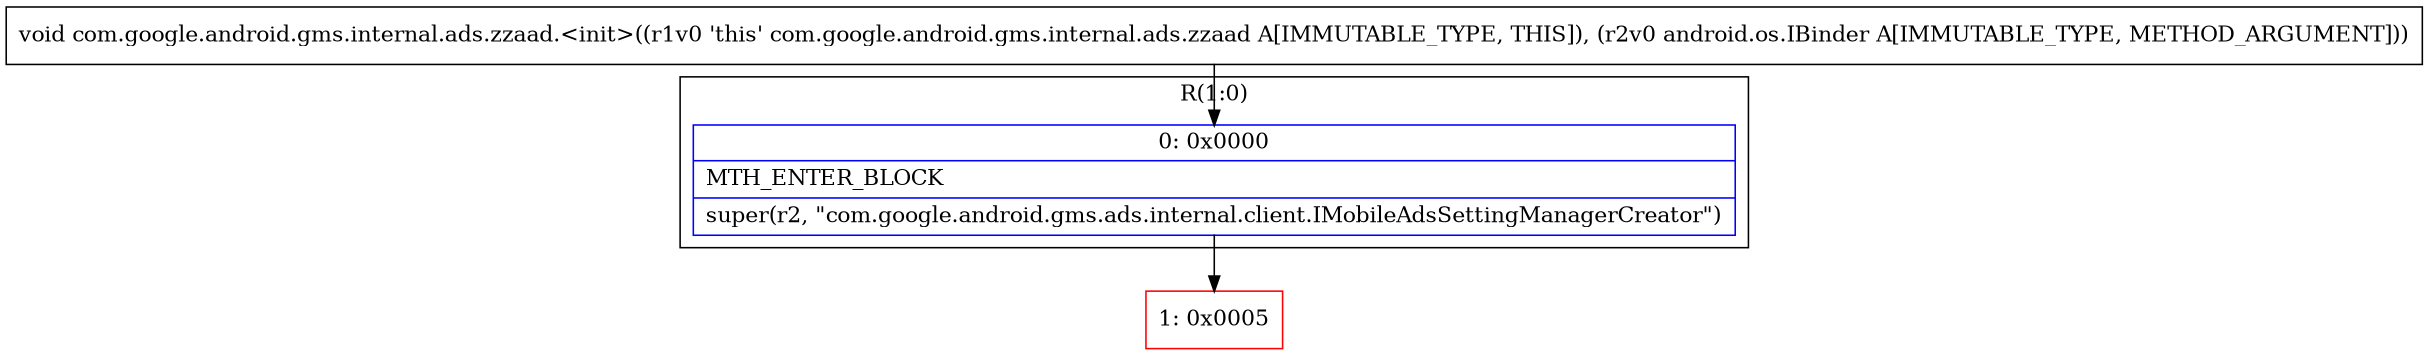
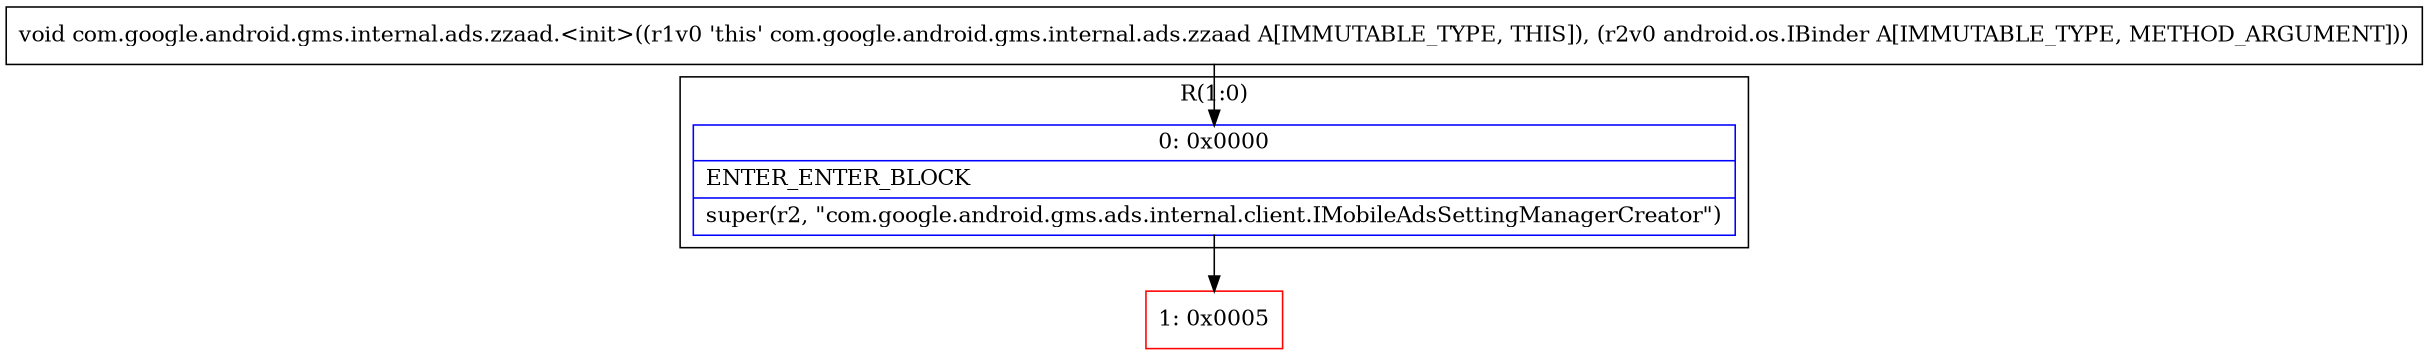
(825, 179) -> (838, 179)
